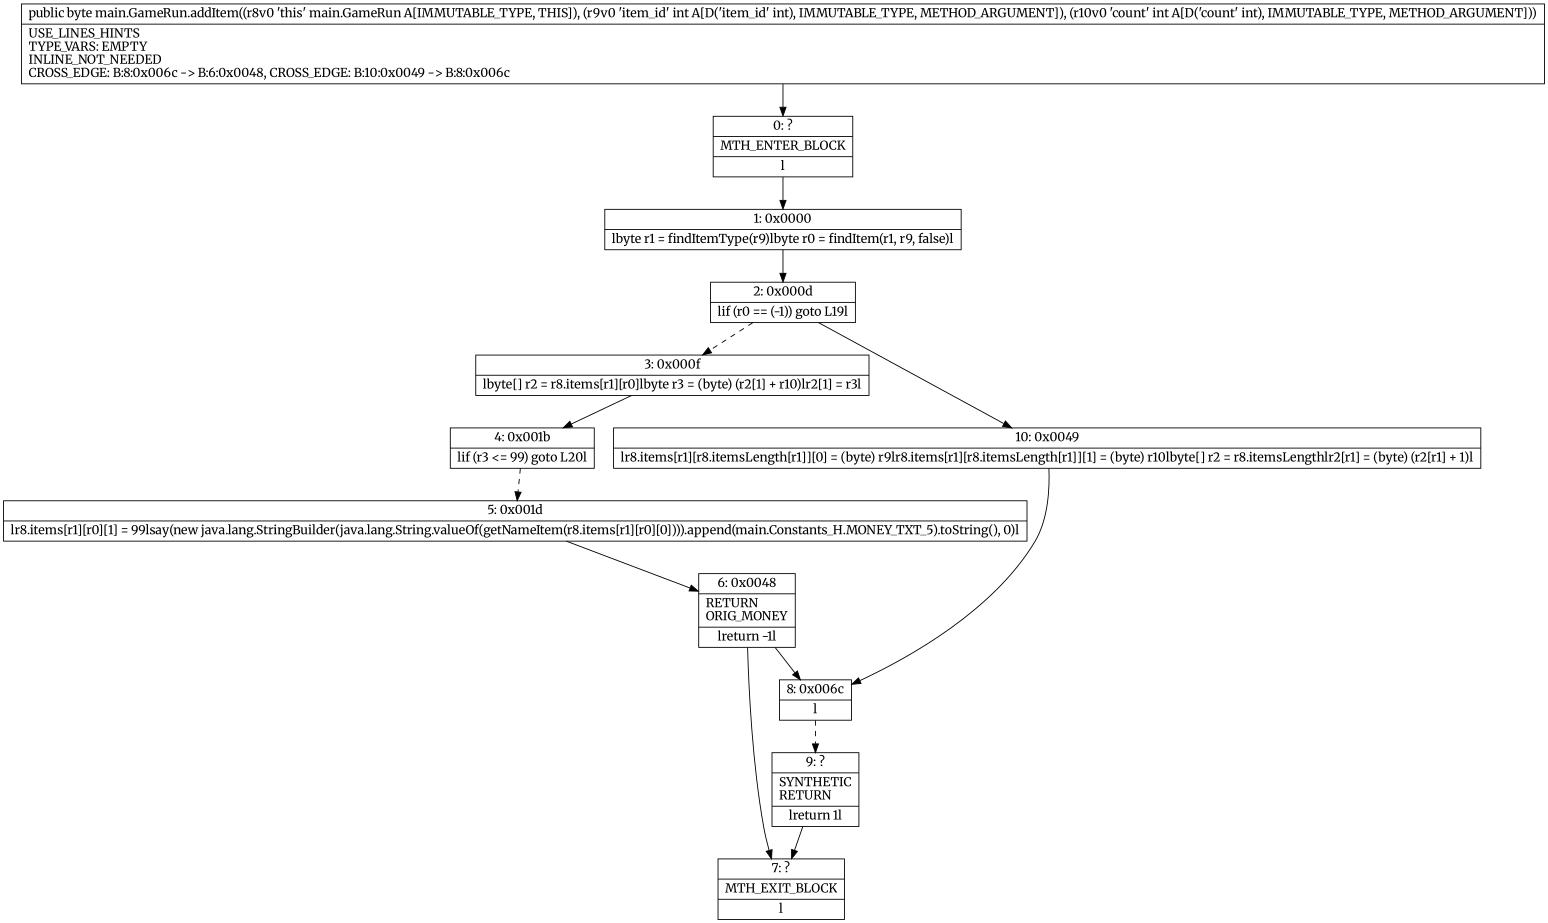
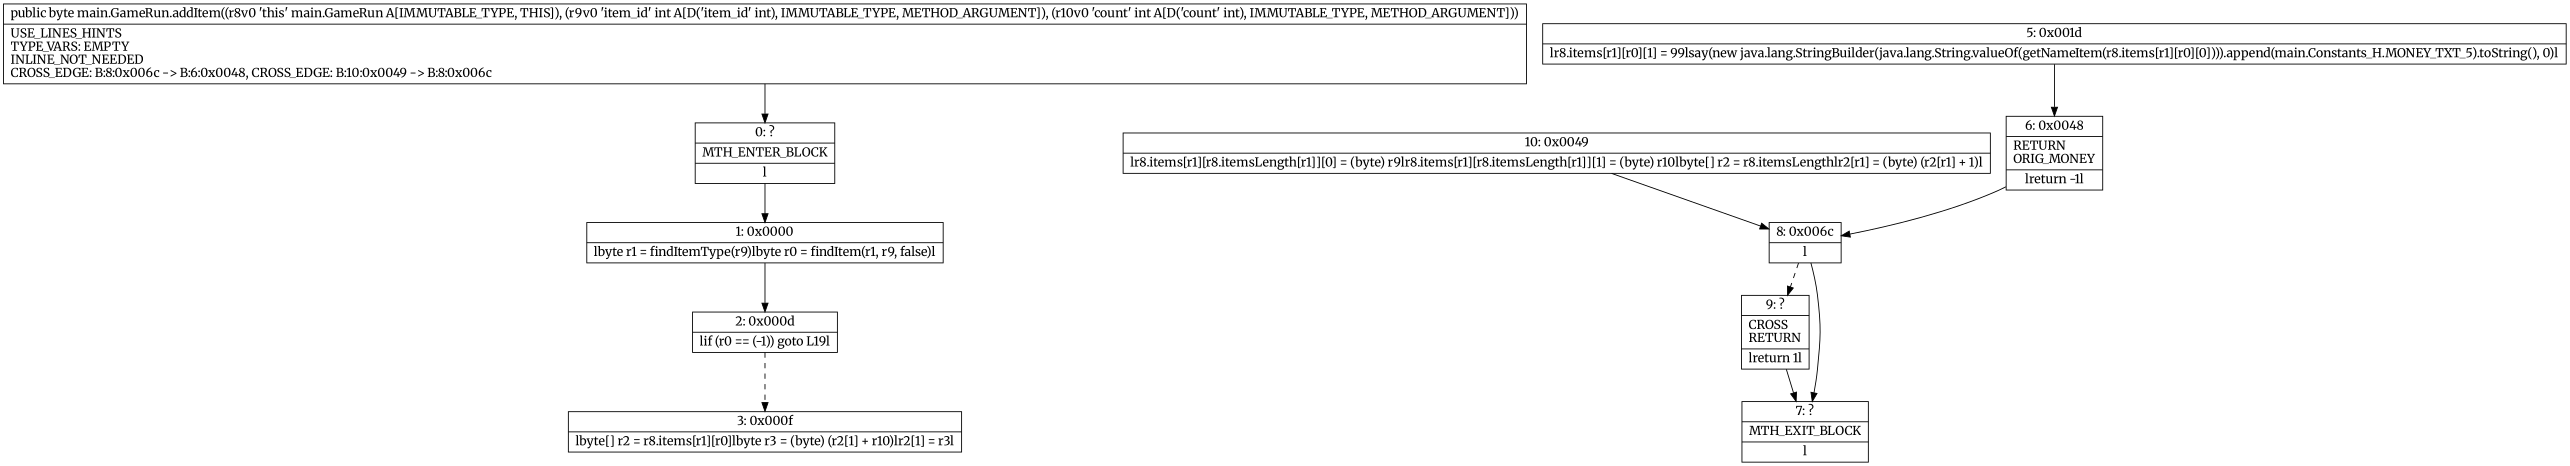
(911, 373) -> none
(522, 448) -> none
(754, 750) -> (1820, 328)
(815, 783) -> (1769, 325)
